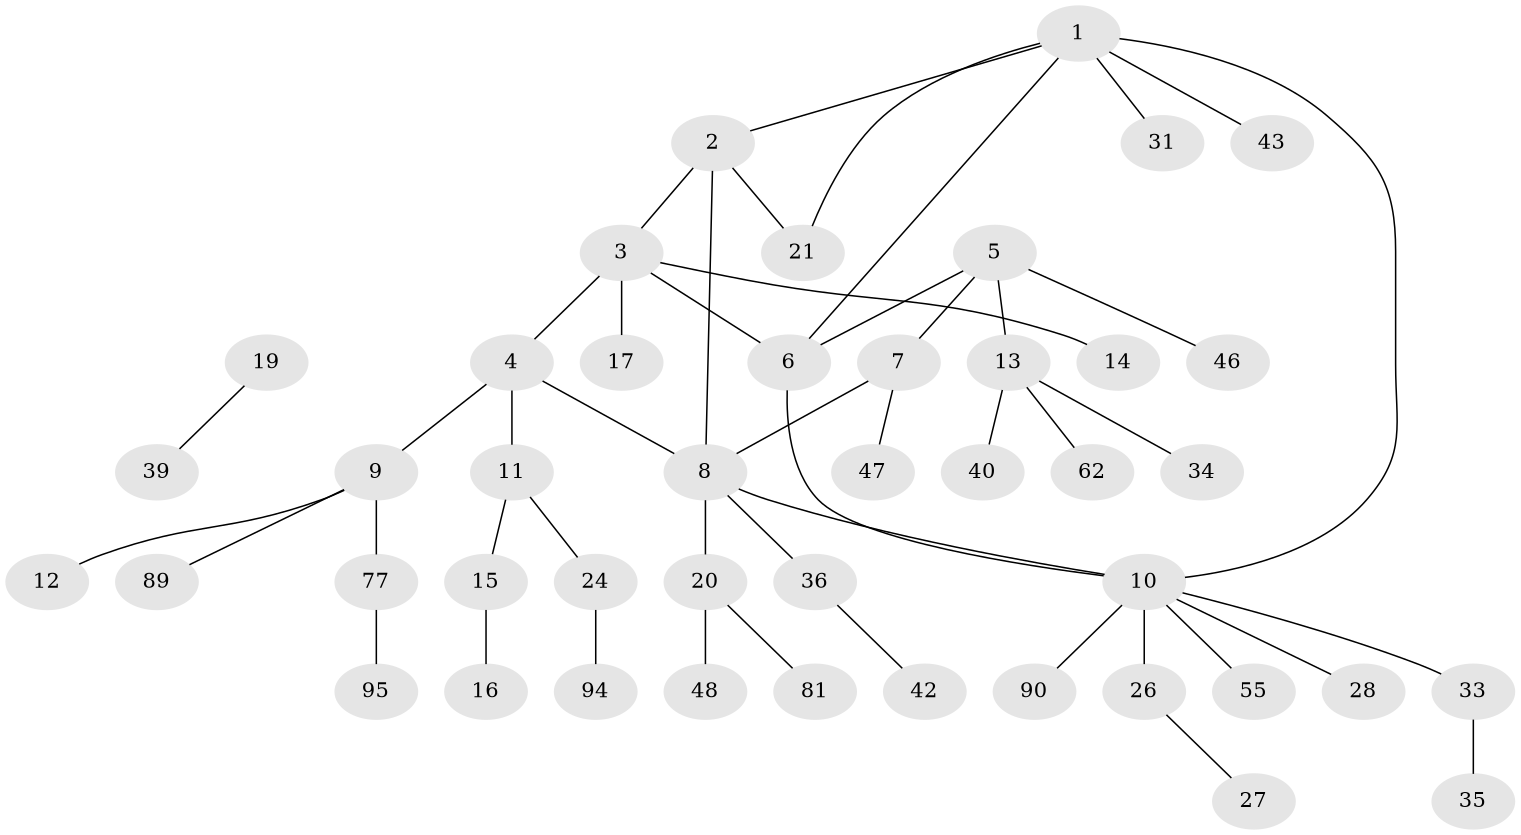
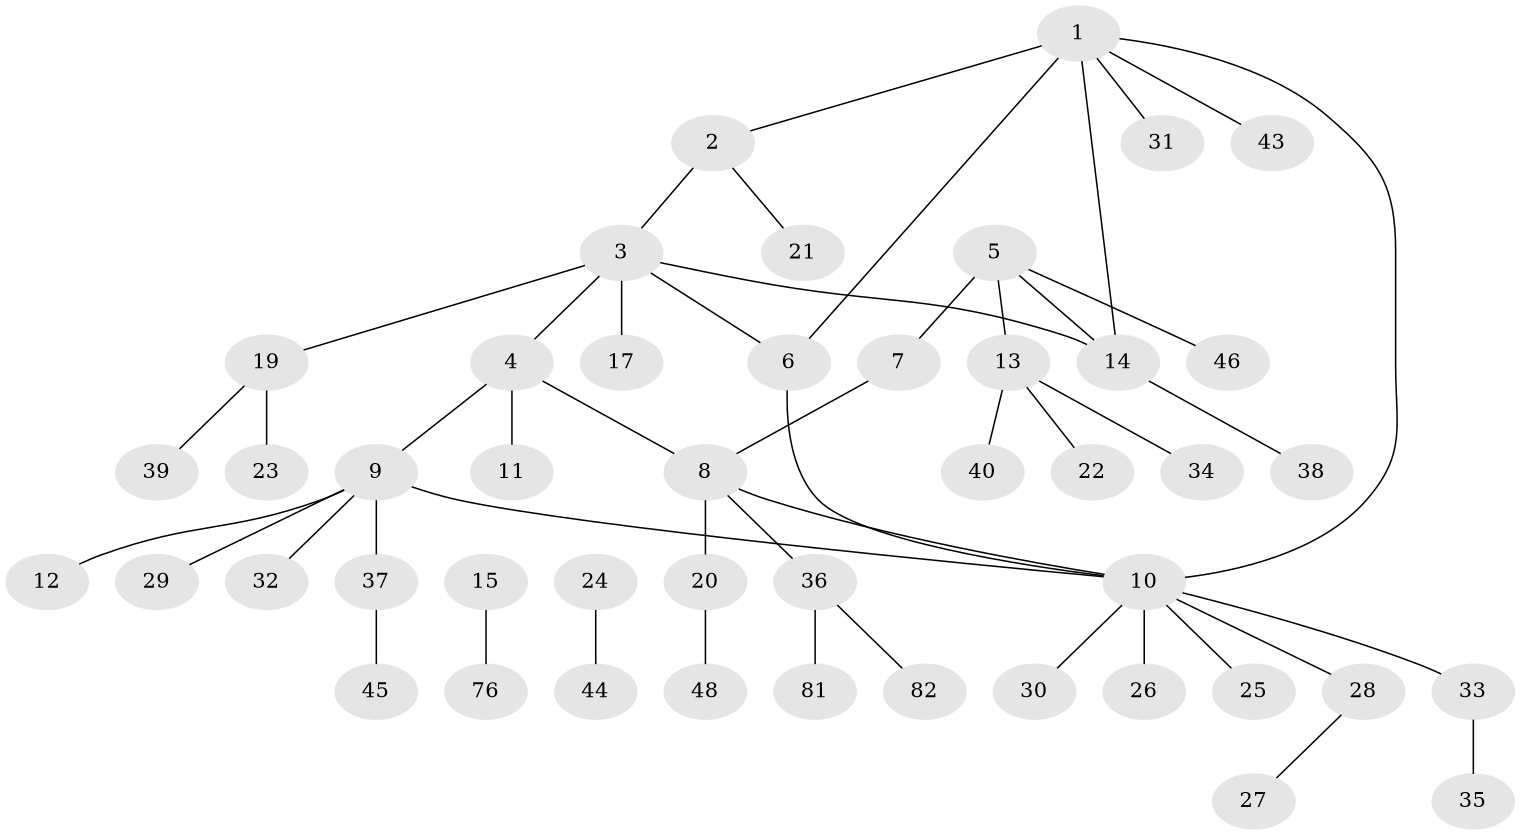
(900, 103) -> (1099, 198)
(710, 294) -> none
none -> (444, 308)
(888, 310) -> (1057, 308)
none -> (267, 472)
(873, 472) -> none
(1092, 472) -> (1092, 472)
none -> (1312, 472)
(499, 527) -> none
(554, 527) -> none
none -> (756, 541)
(157, 582) -> (157, 582)
none -> (267, 582)
(376, 582) -> (376, 582)
(760, 637) -> (815, 637)
(376, 692) -> (376, 692)
(486, 692) -> (486, 692)
(596, 692) -> (596, 692)
(925, 692) -> (925, 692)
(1035, 692) -> (1035, 692)
(1254, 692) -> (1254, 692)
(1199, 746) -> (1309, 746)
